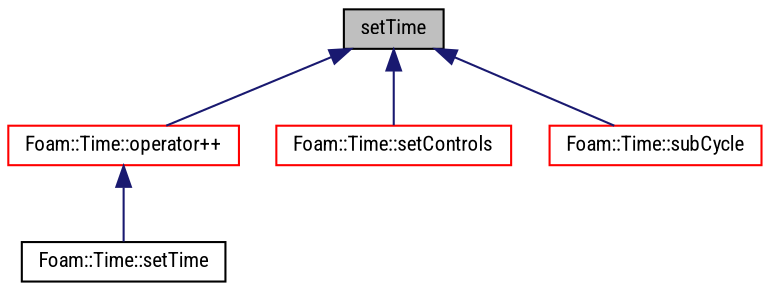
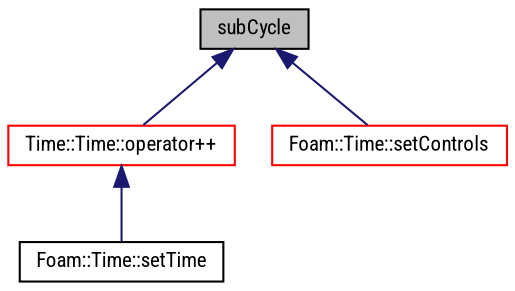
(394, 29) -> (255, 29)
(124, 145) -> (122, 145)
(656, 145) -> none
